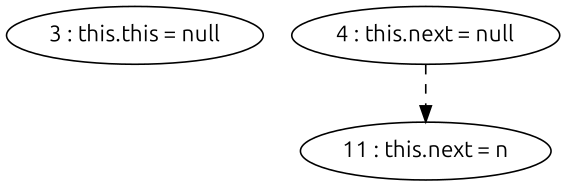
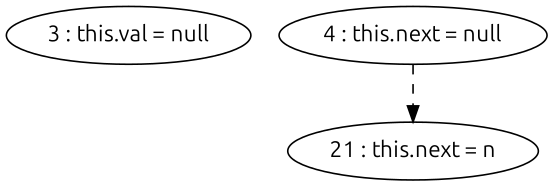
(135, 35) -> (129, 35)
(426, 151) -> (413, 151)
